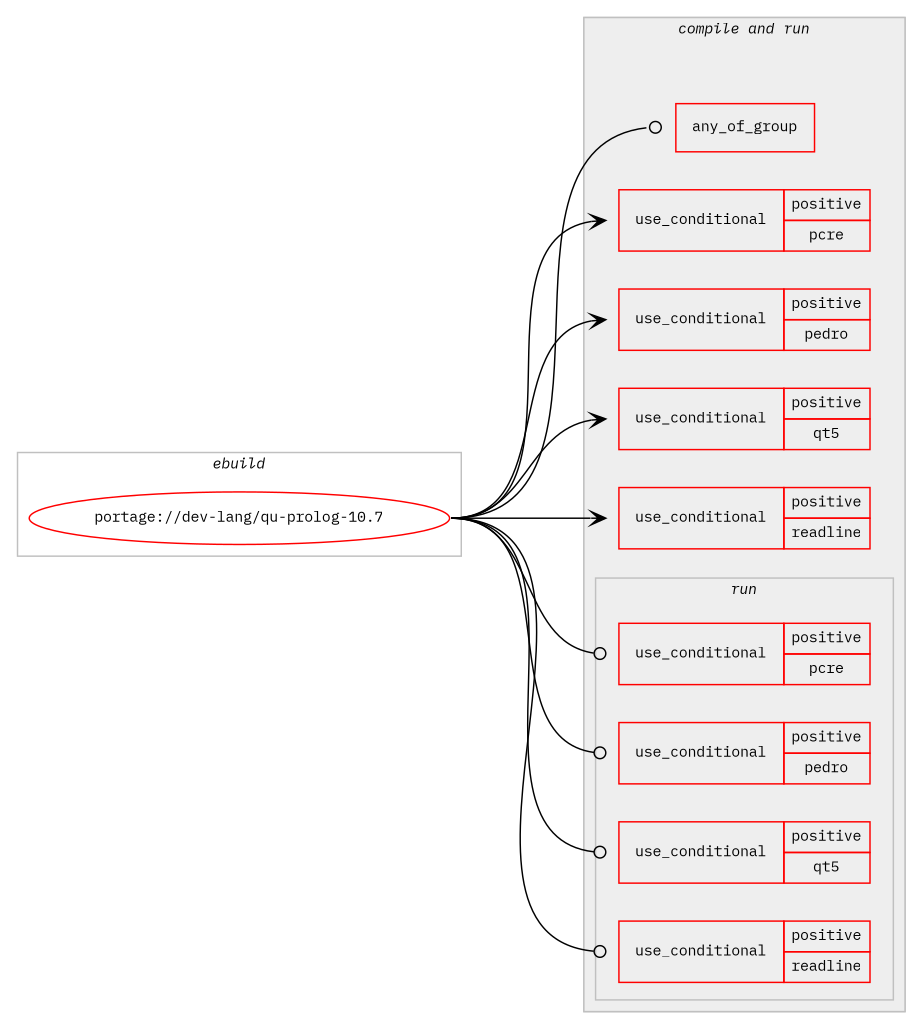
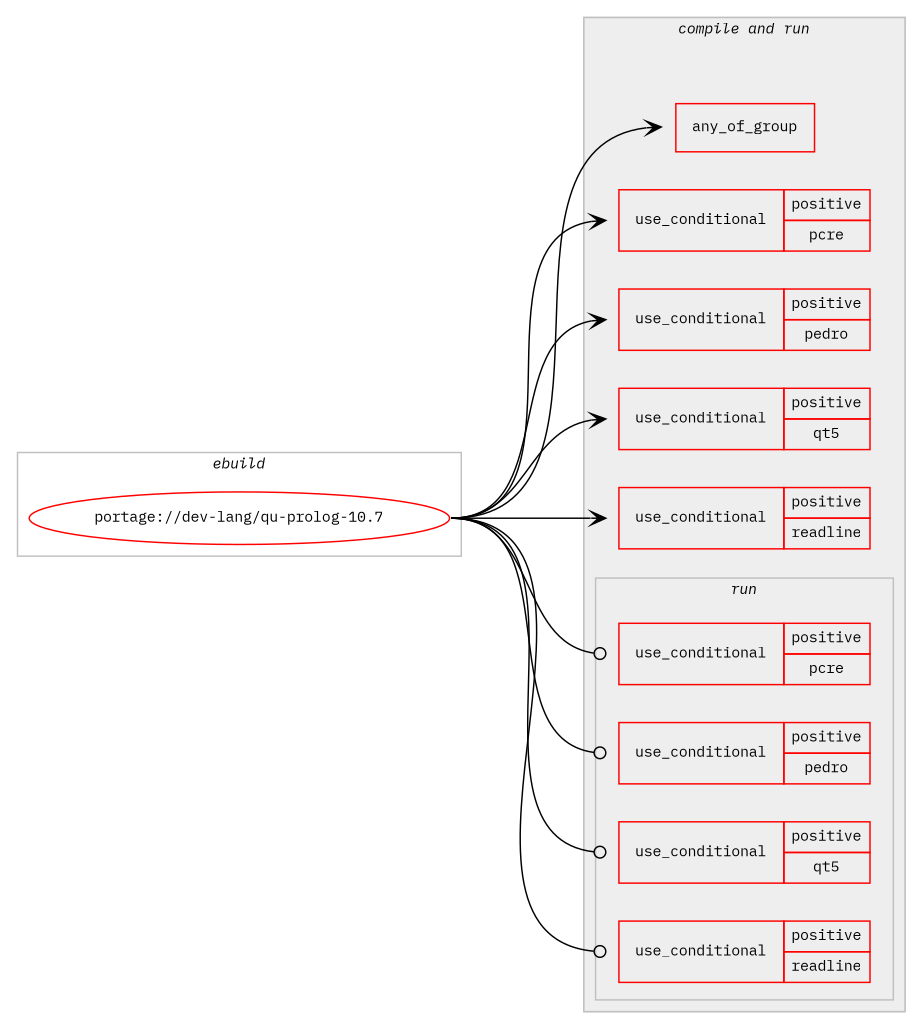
(556, 318) -> (556, 318)
